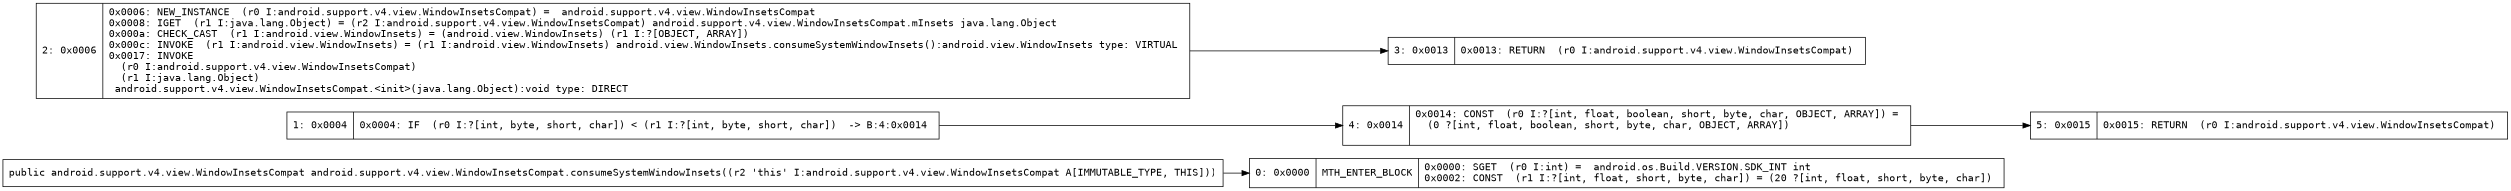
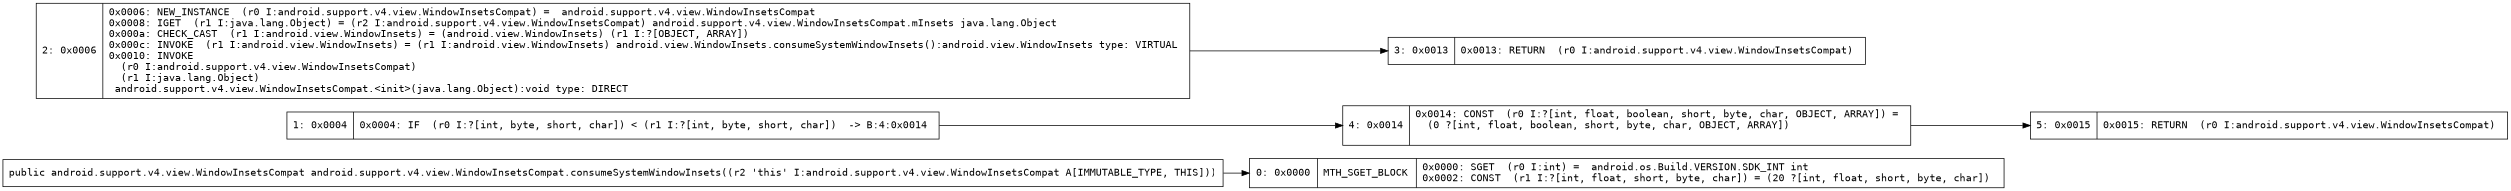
(157, 56) -> (157, 56)
(1367, 173) -> (1366, 173)
